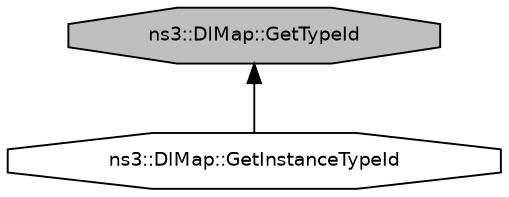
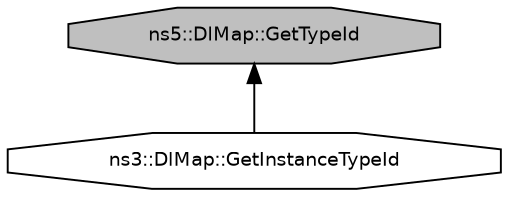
(254, 36) -> (254, 36)
